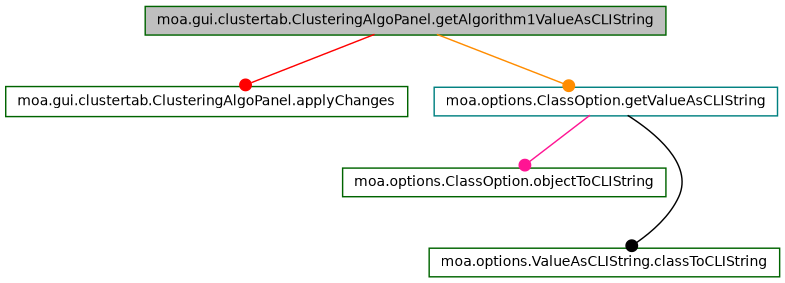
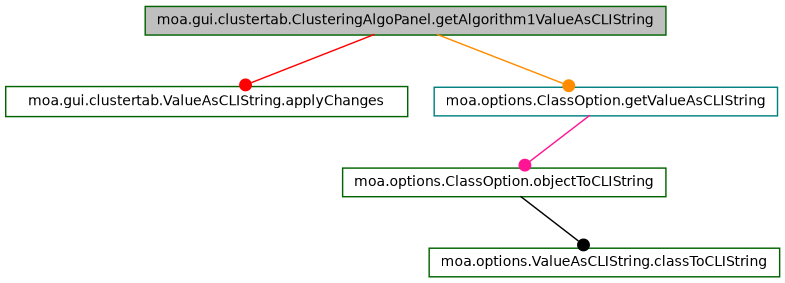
(207, 102) -> (207, 102)
(681, 177) -> (549, 219)
